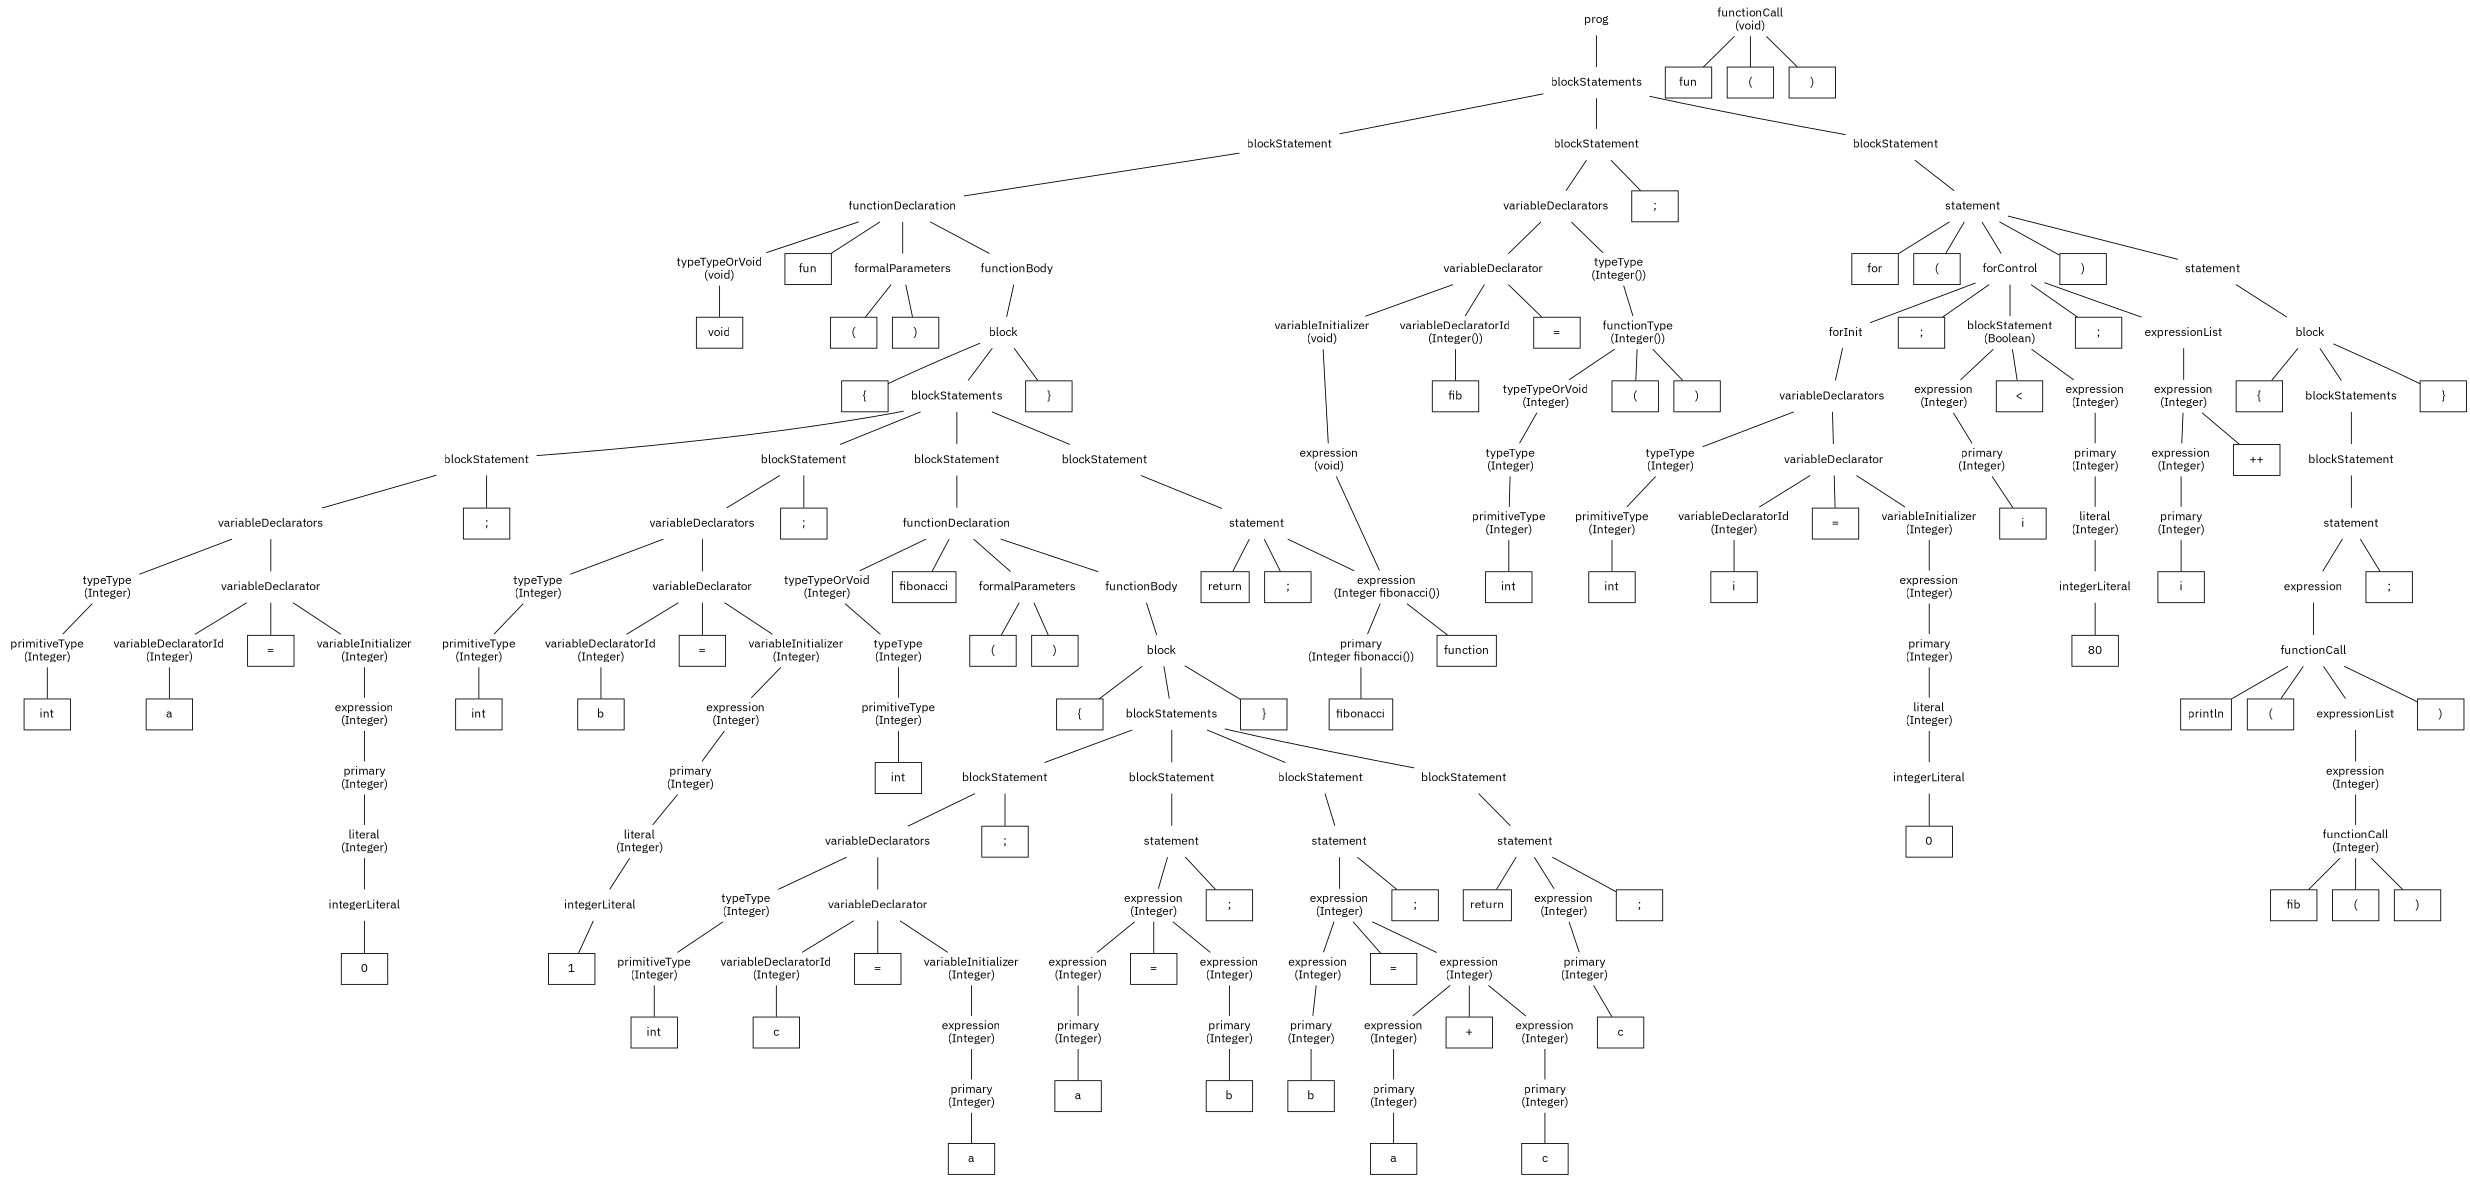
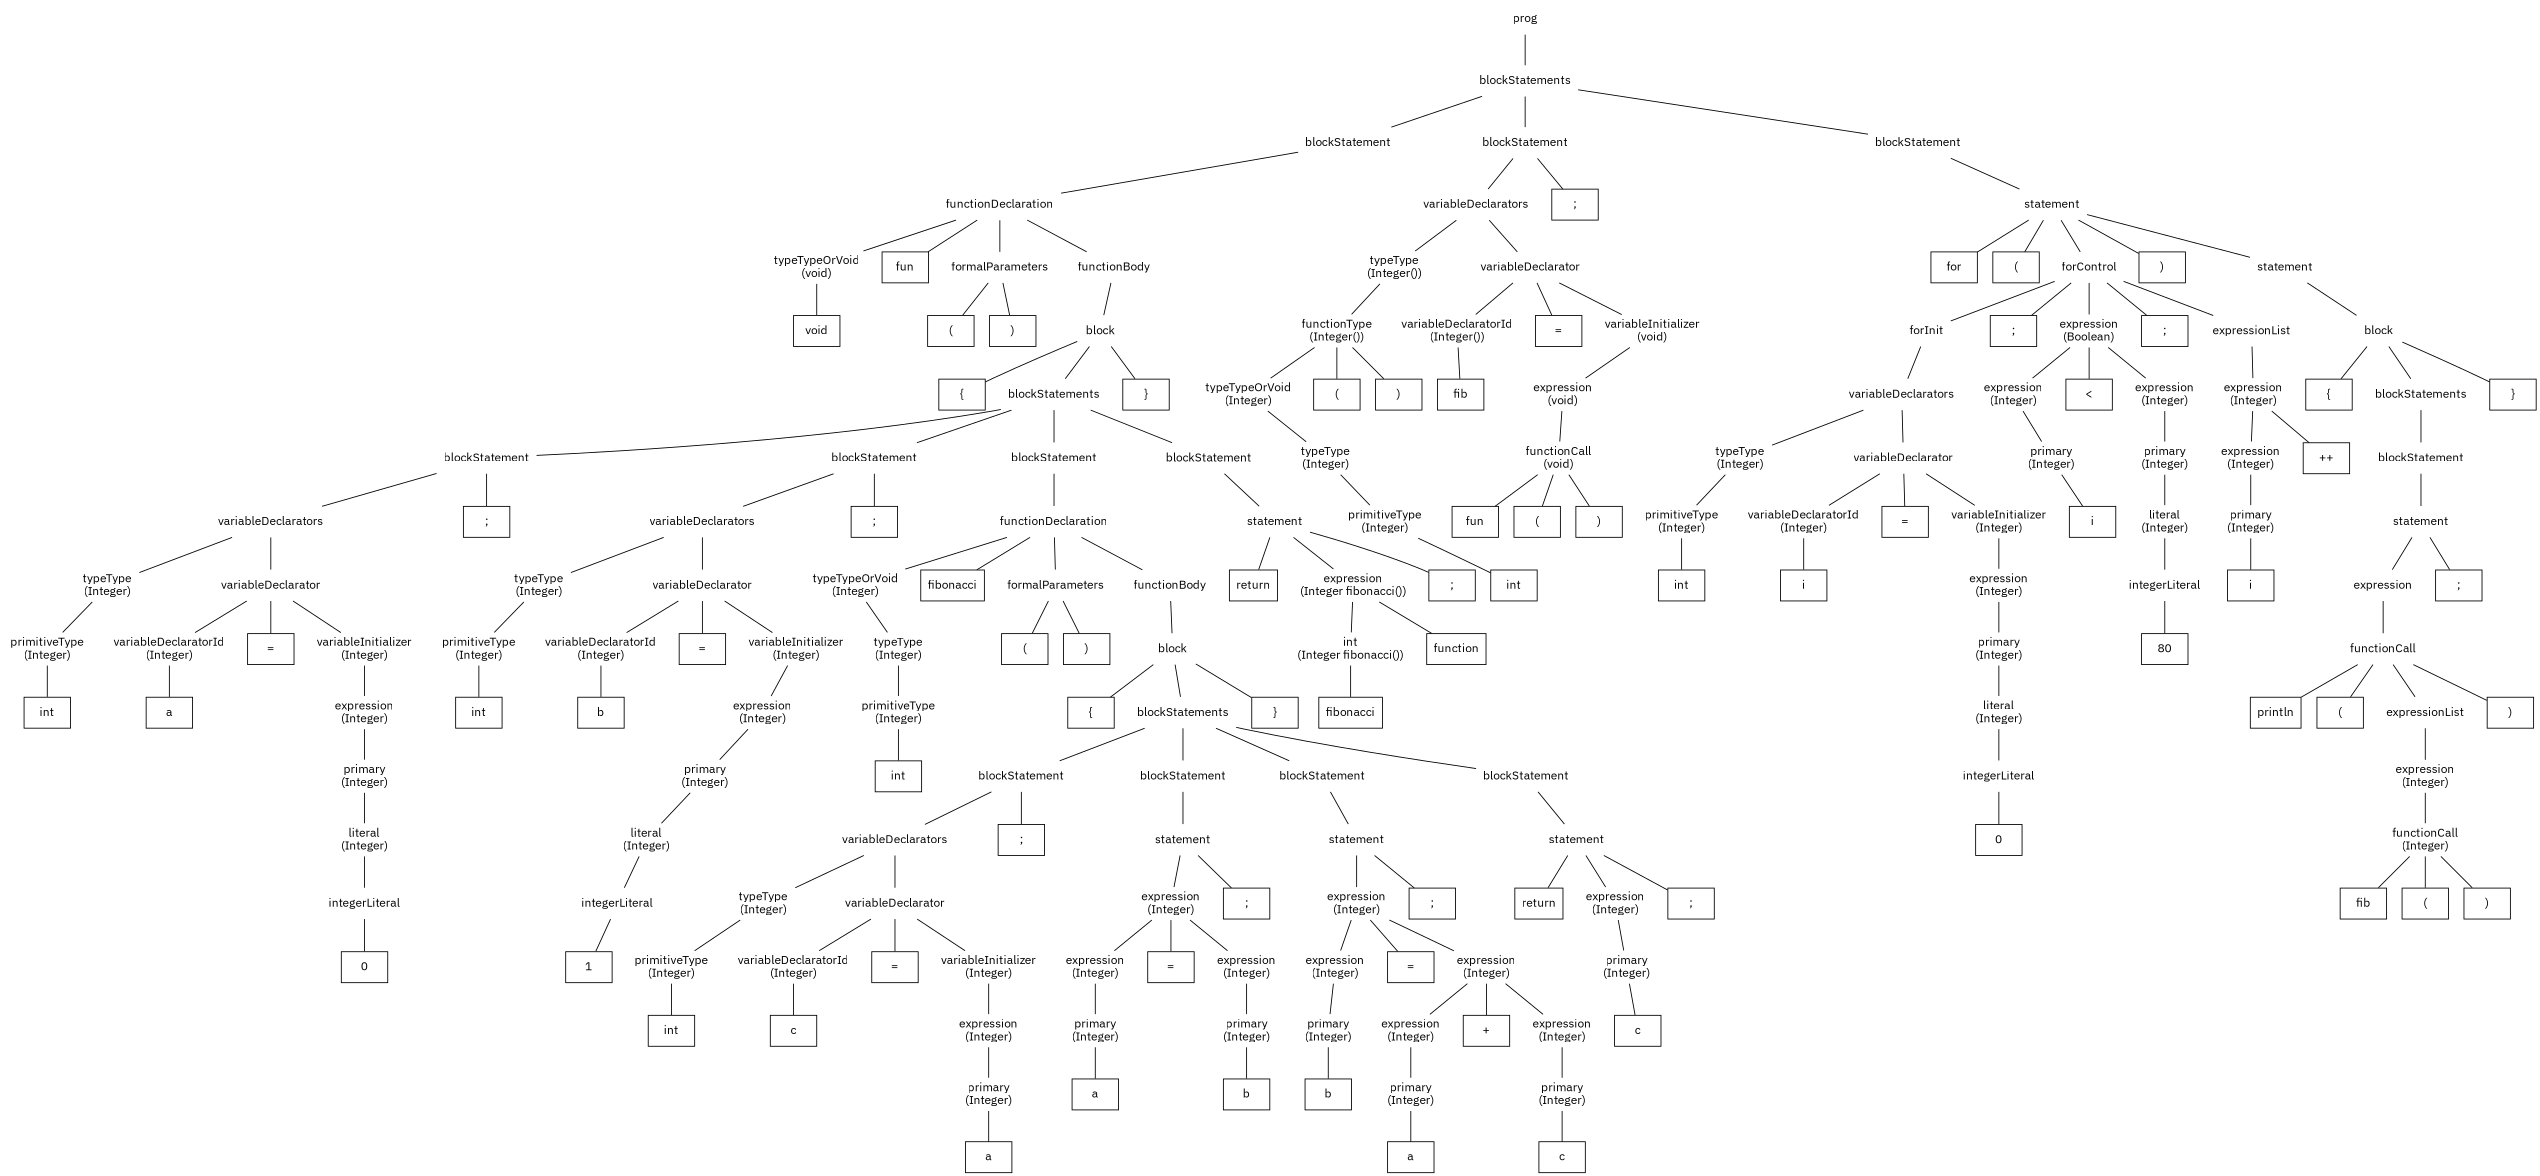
(2010, 333) -> (2089, 331)
(1358, 523) -> (1561, 426)
(1361, 651) -> (1351, 649)
